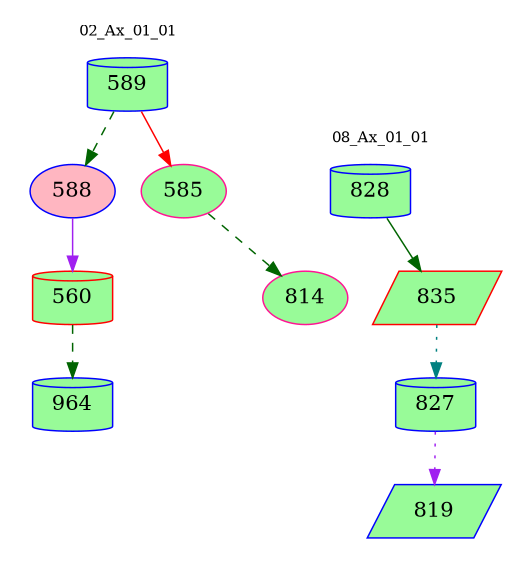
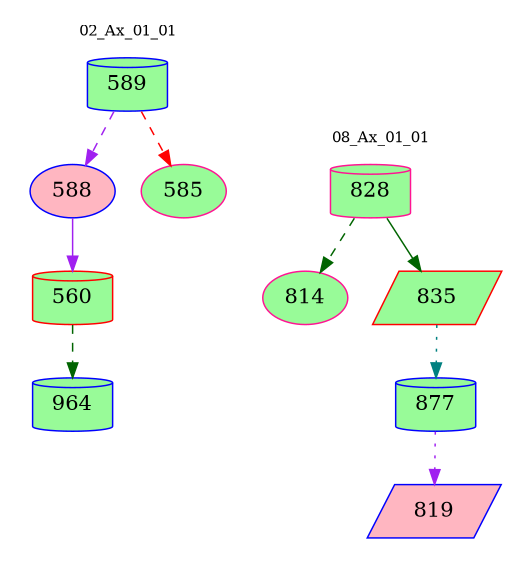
(103, 132) -> (103, 132)
(152, 132) -> (152, 132)
(370, 191) -> (370, 191)
(228, 231) -> (341, 239)
(436, 405) -> (436, 405)
(434, 511) -> (434, 511)
